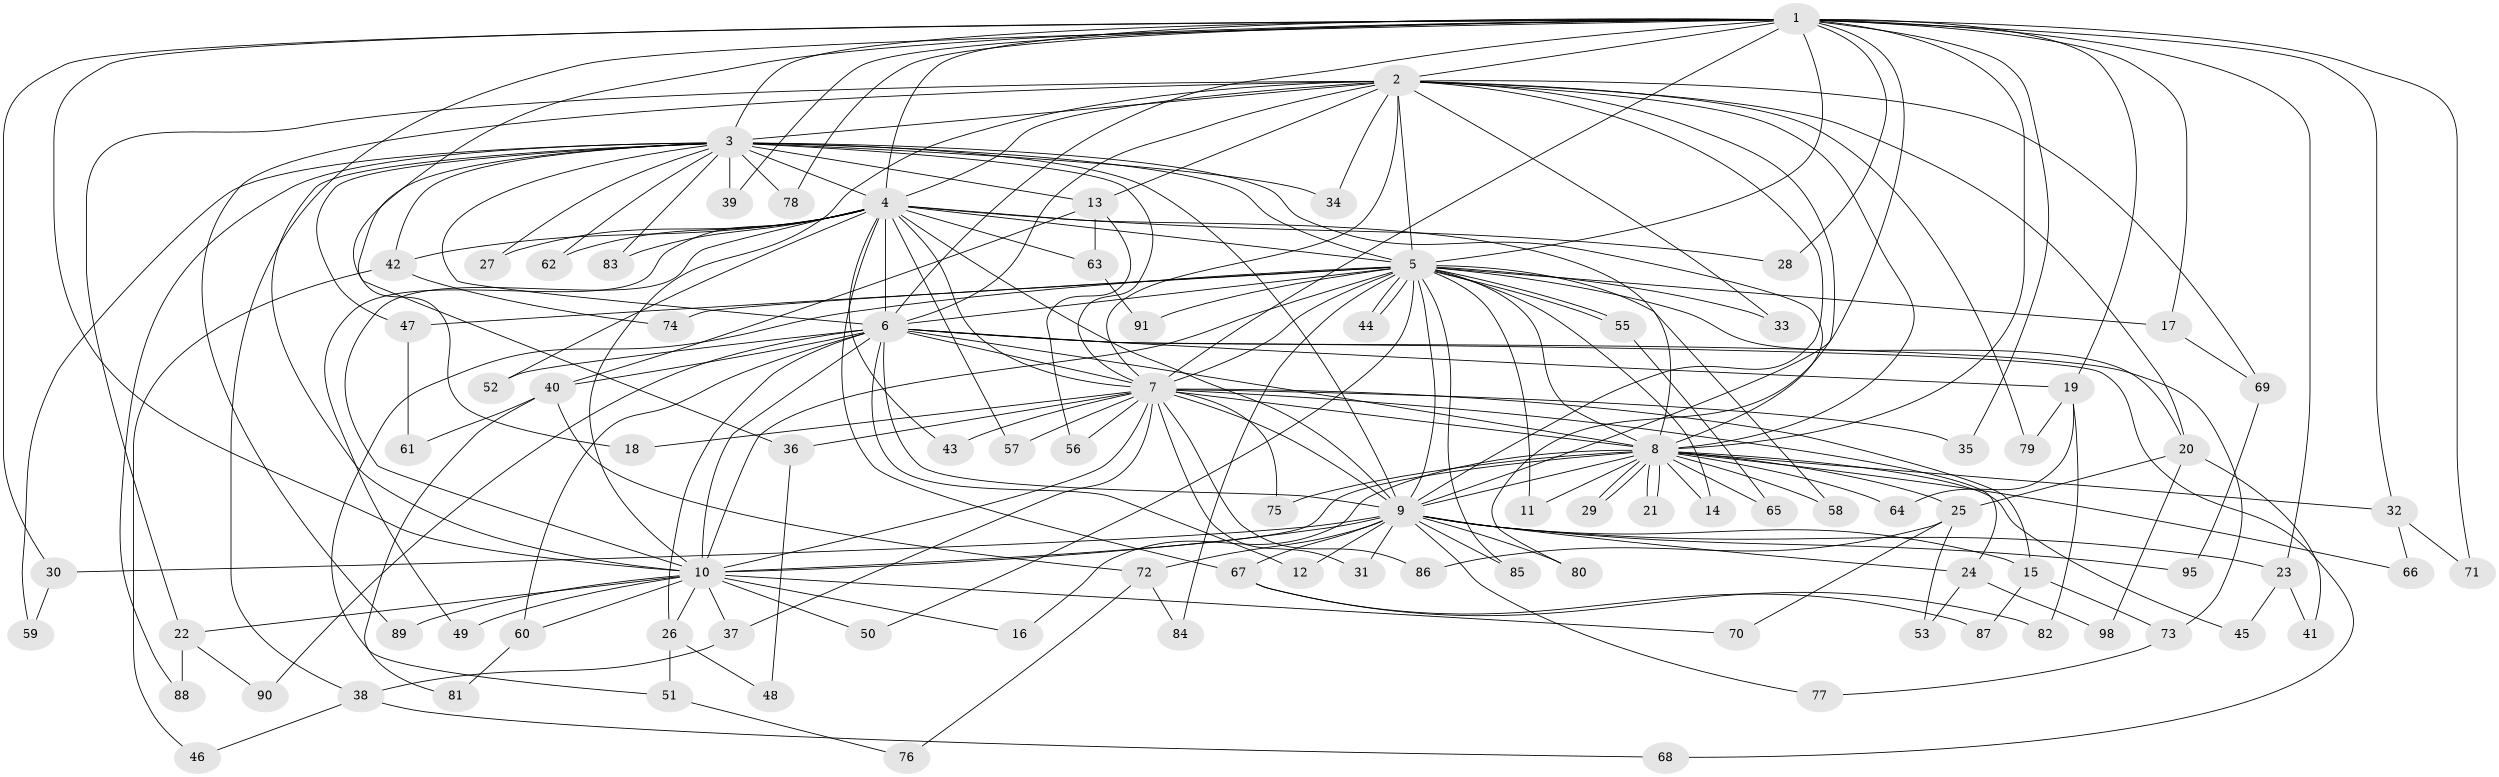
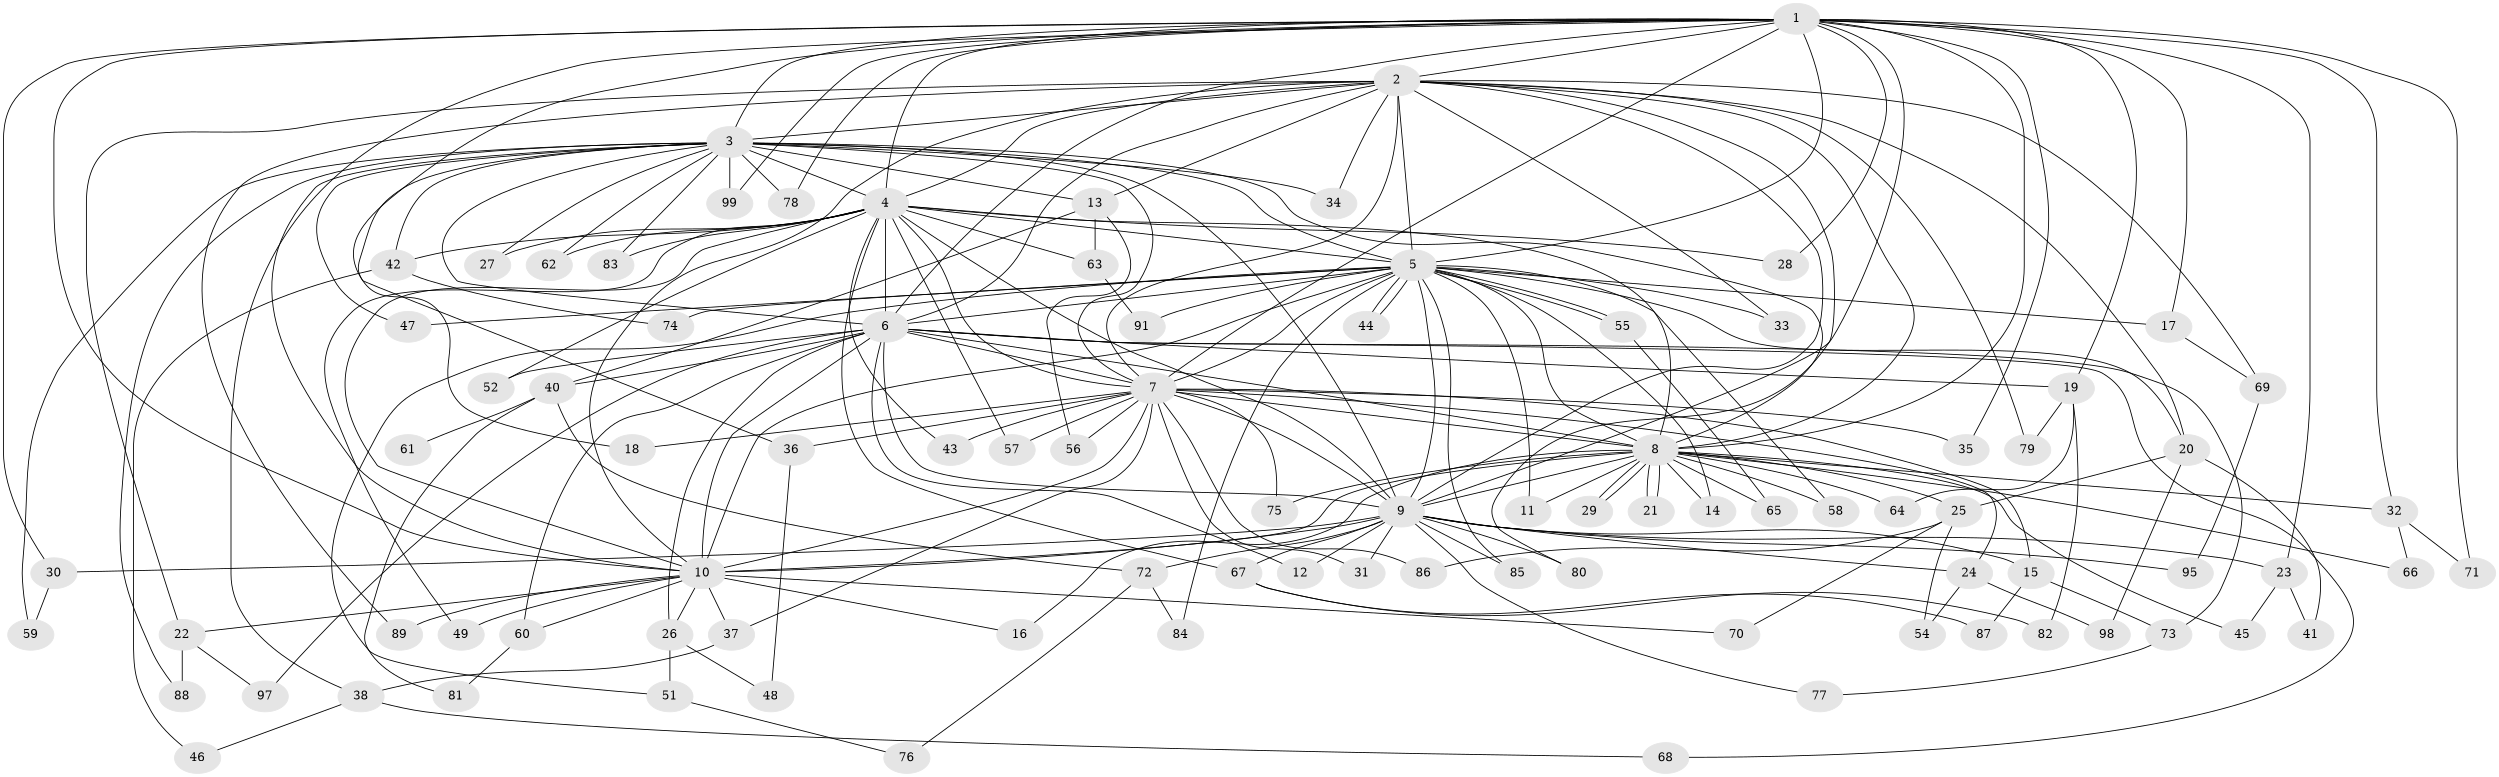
(730, 204) -> (730, 204)
(408, 388) -> none
(868, 635) -> none
(1922, 635) -> (1922, 635)
(265, 696) -> (265, 696)
